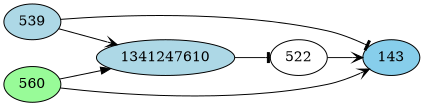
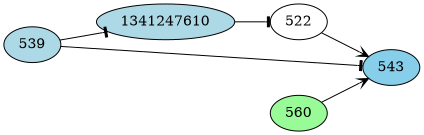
(83, 35) -> (81, 36)
(391, 58) -> (391, 68)
(80, 75) -> none
